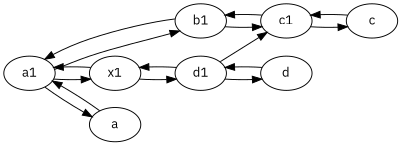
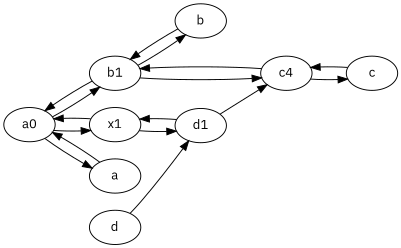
none -> (201, 21)
(286, 21) -> (286, 73)
(29, 73) -> (29, 125)
(239, 80) -> none
